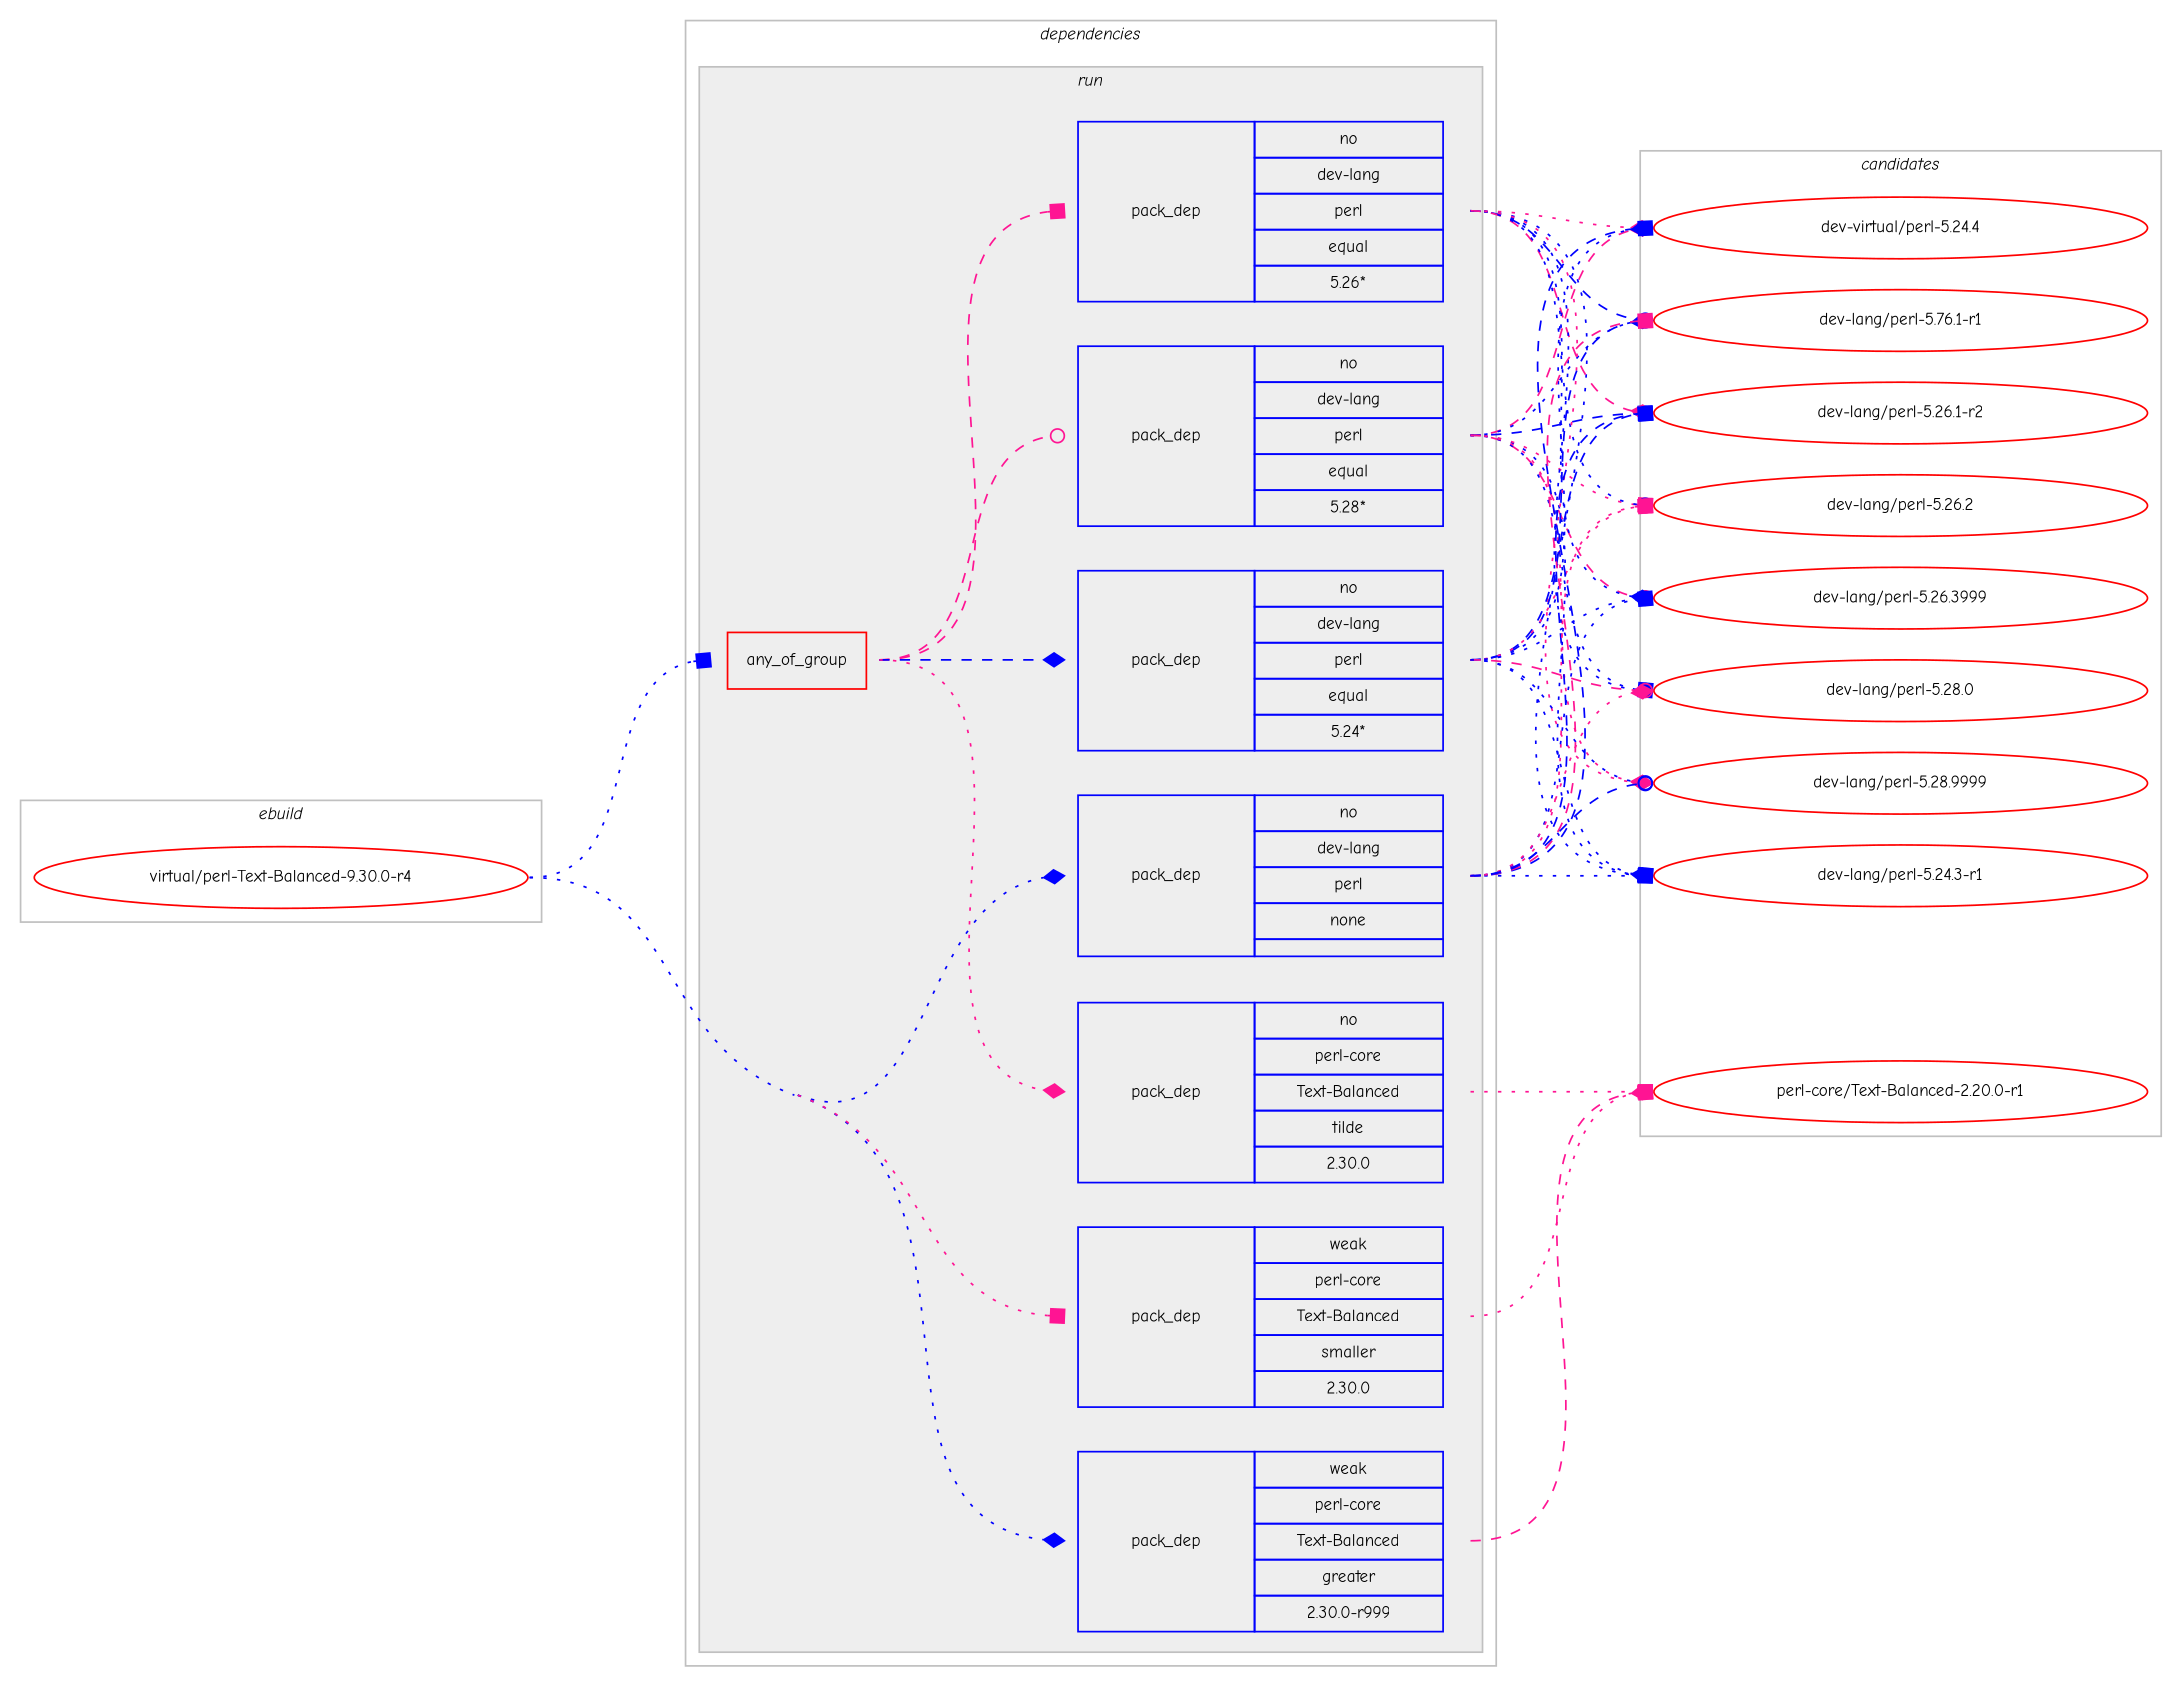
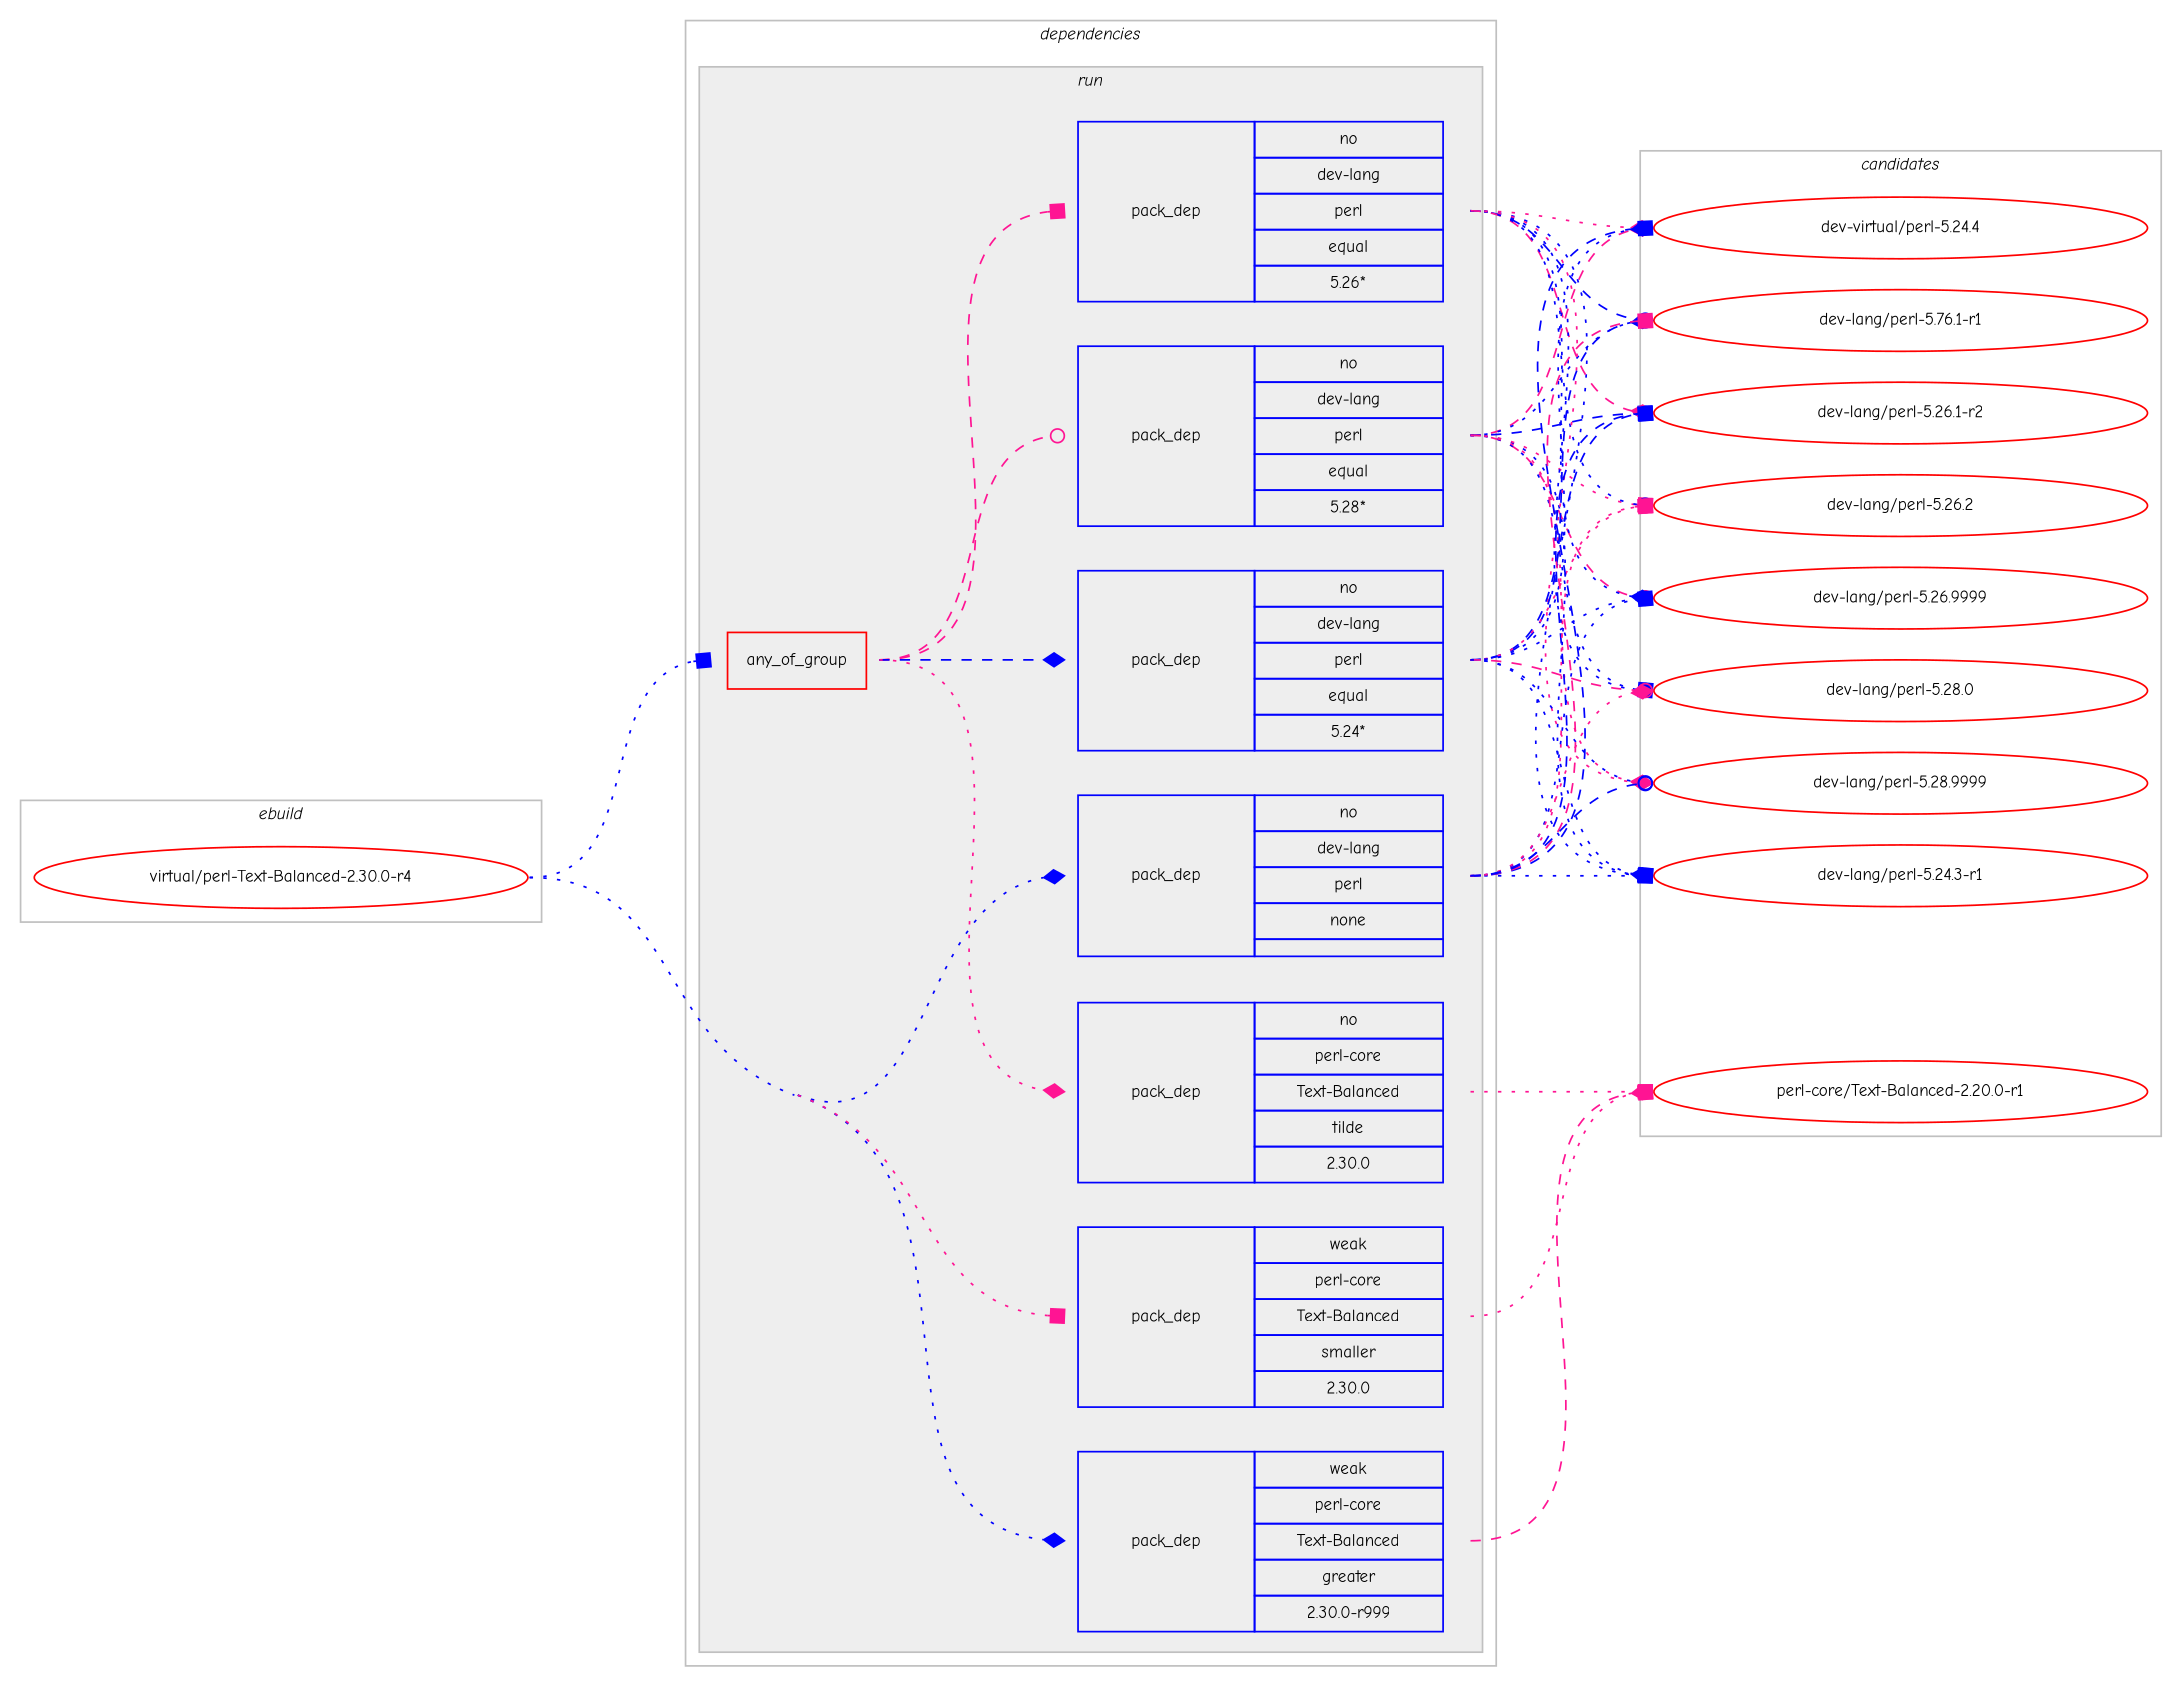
(1901, 598) -> (1901, 598)
(281, 878) -> (281, 878)
